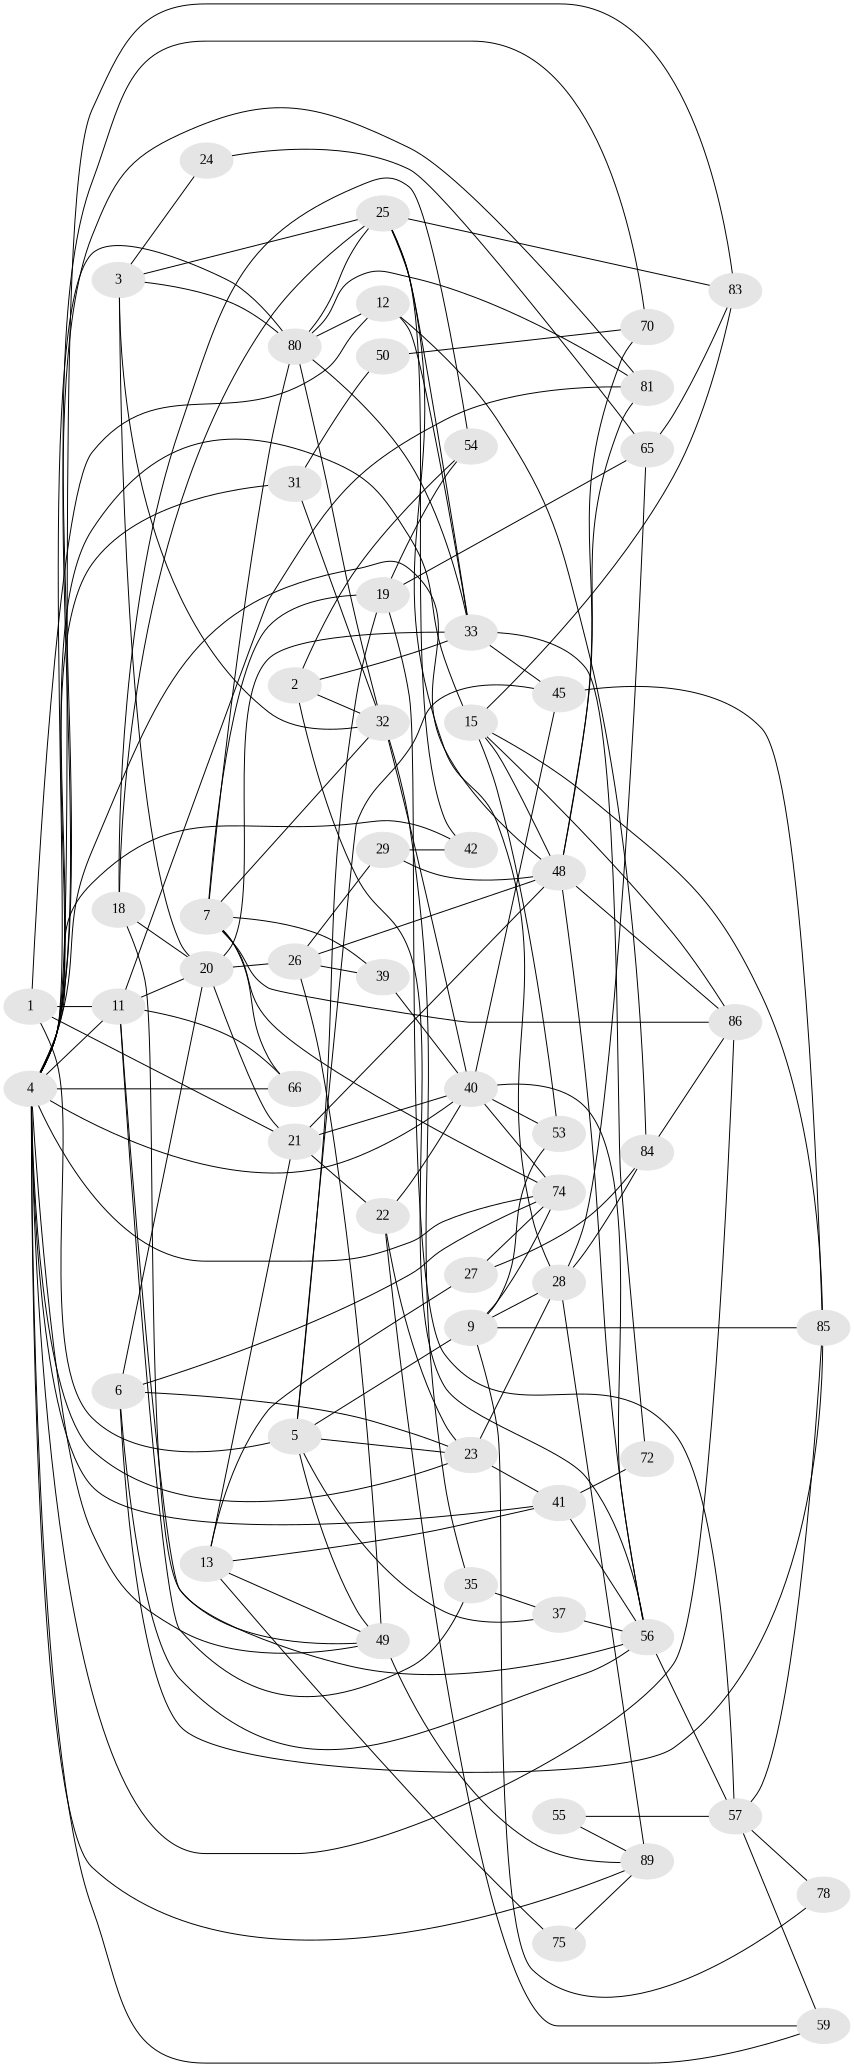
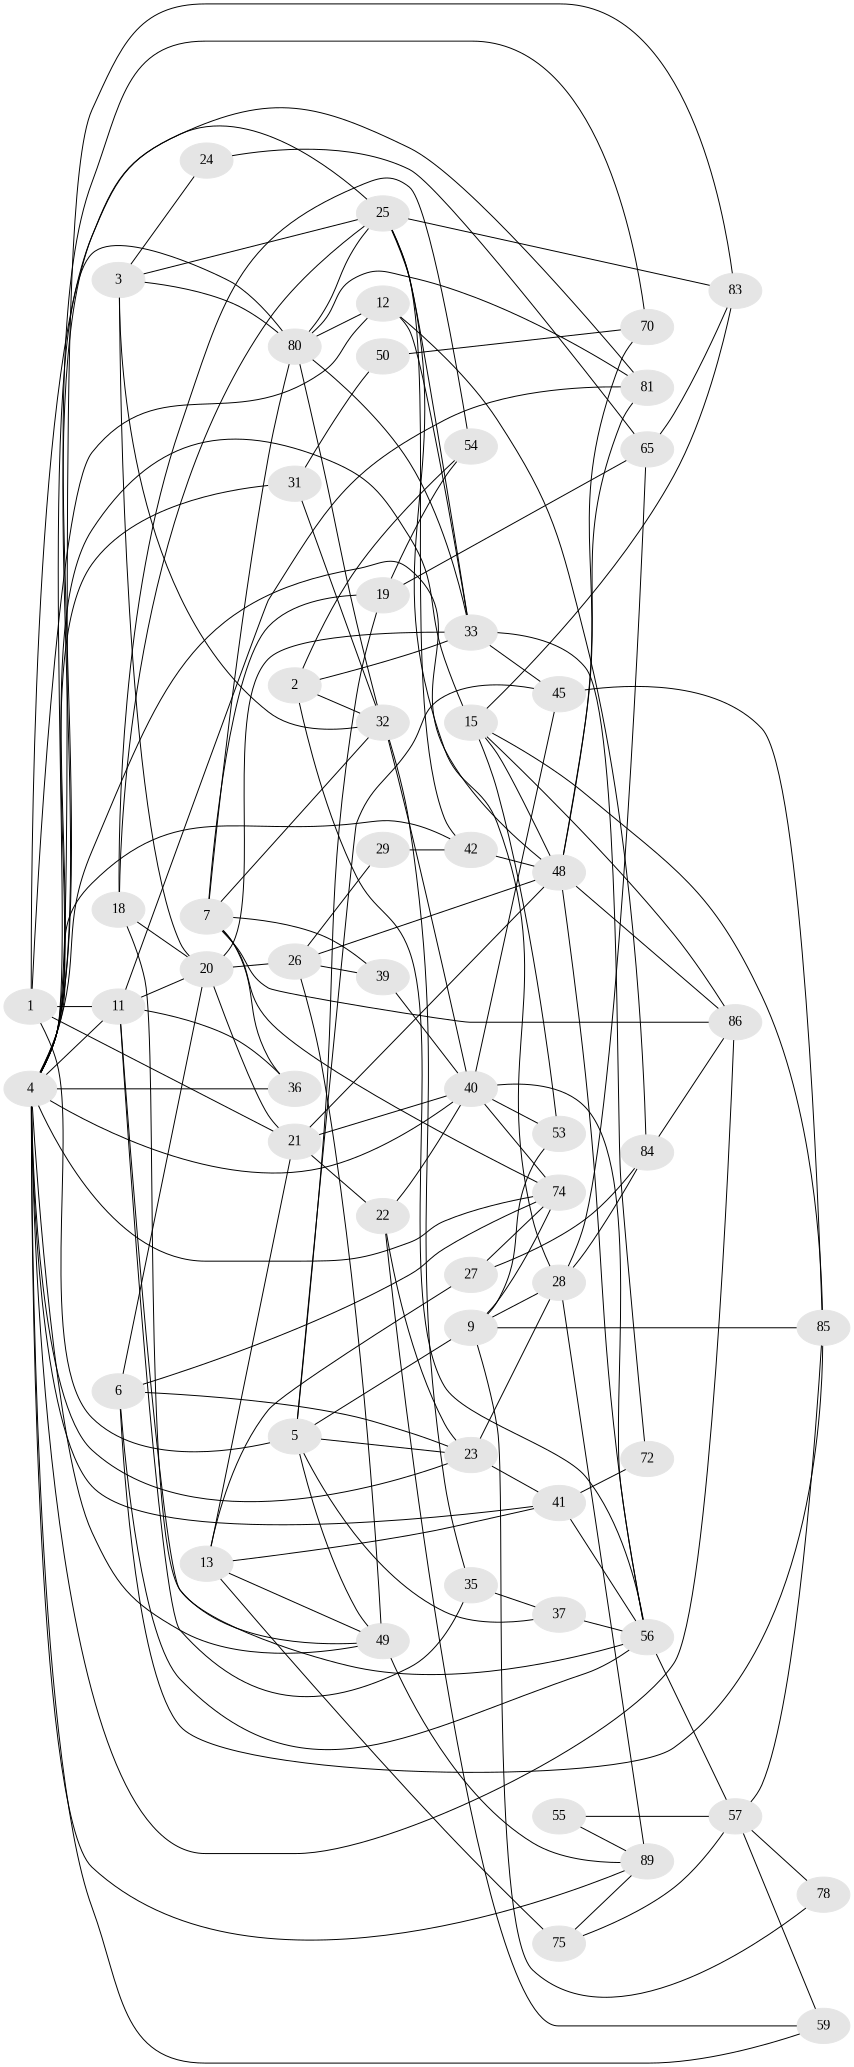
none -> (54, 437)
(467, 879) -> (515, 861)
(295, 1089) -> (295, 1089)
(437, 1330) -> (662, 1896)
